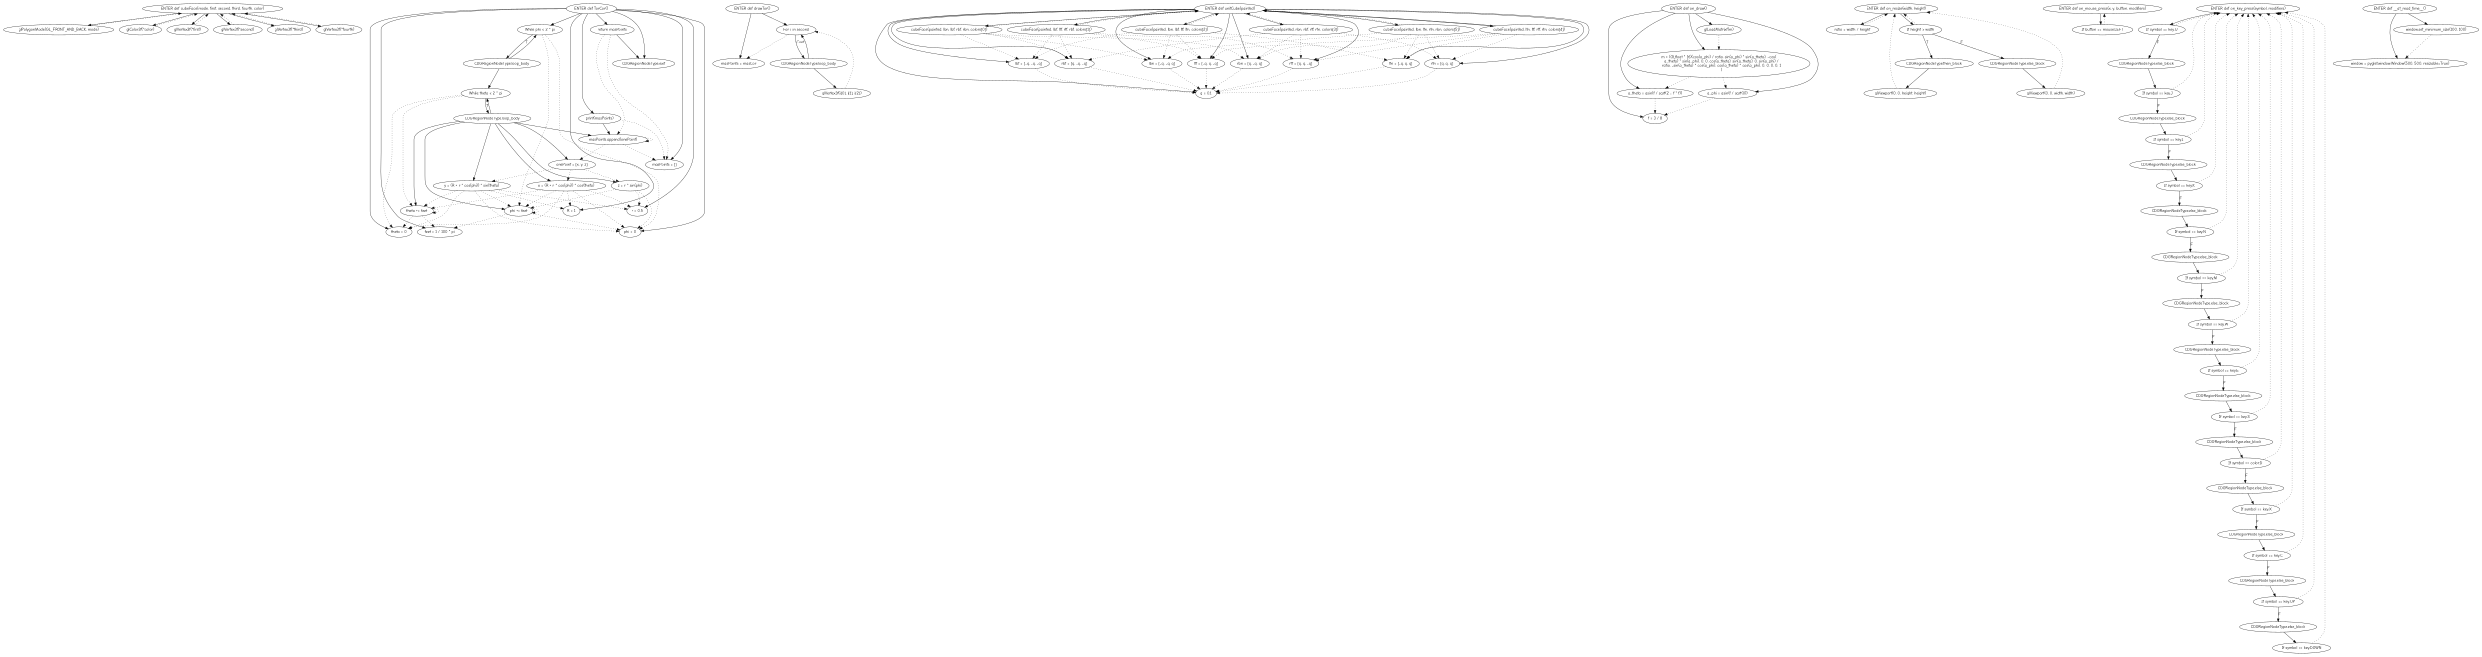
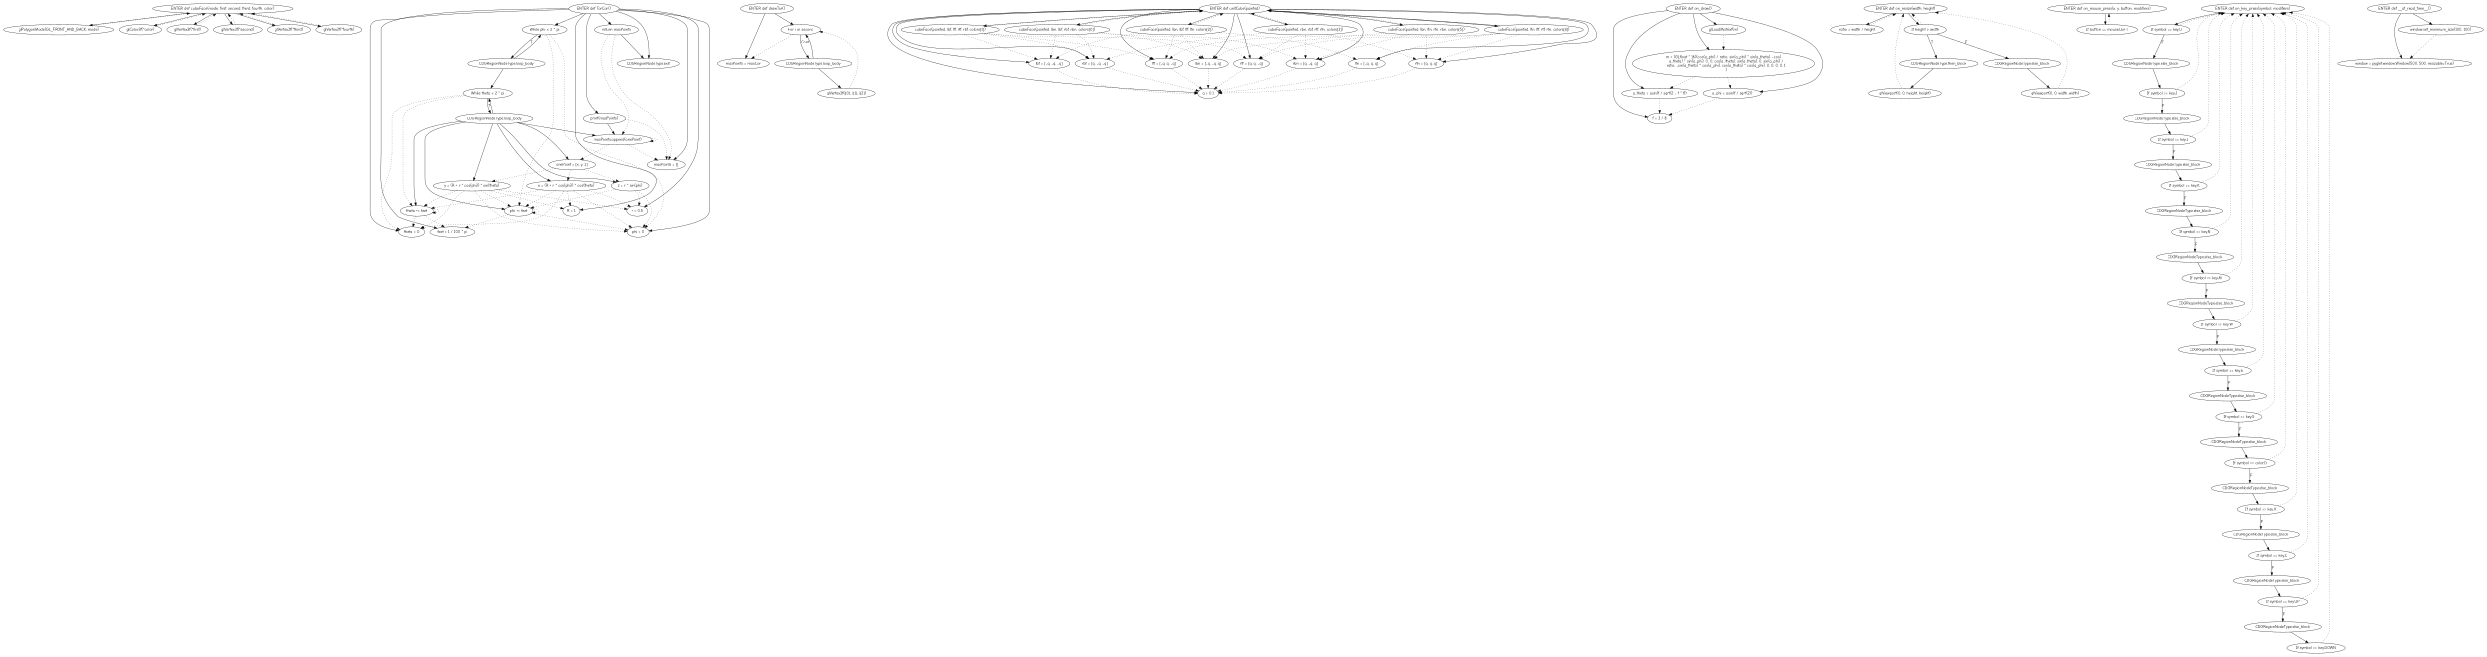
(1411, 48) -> none
(1728, 93) -> (1732, 93)
